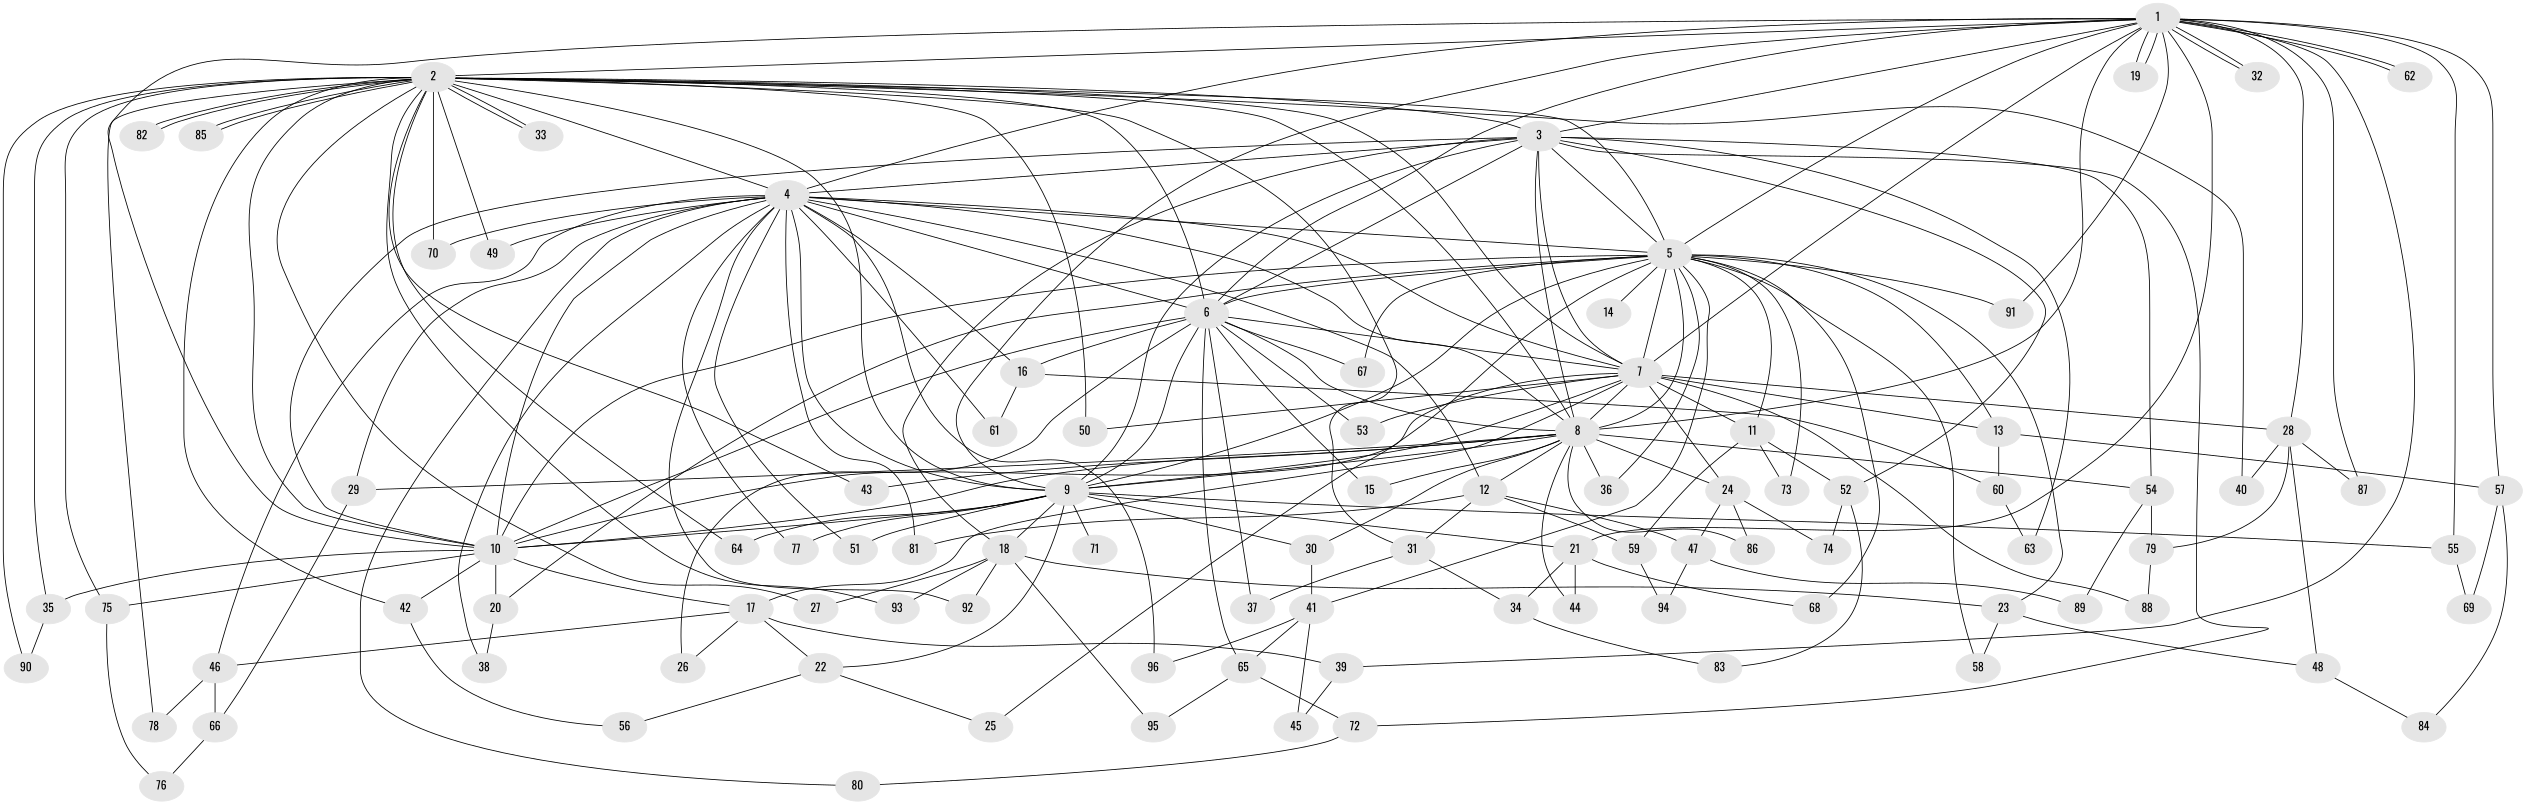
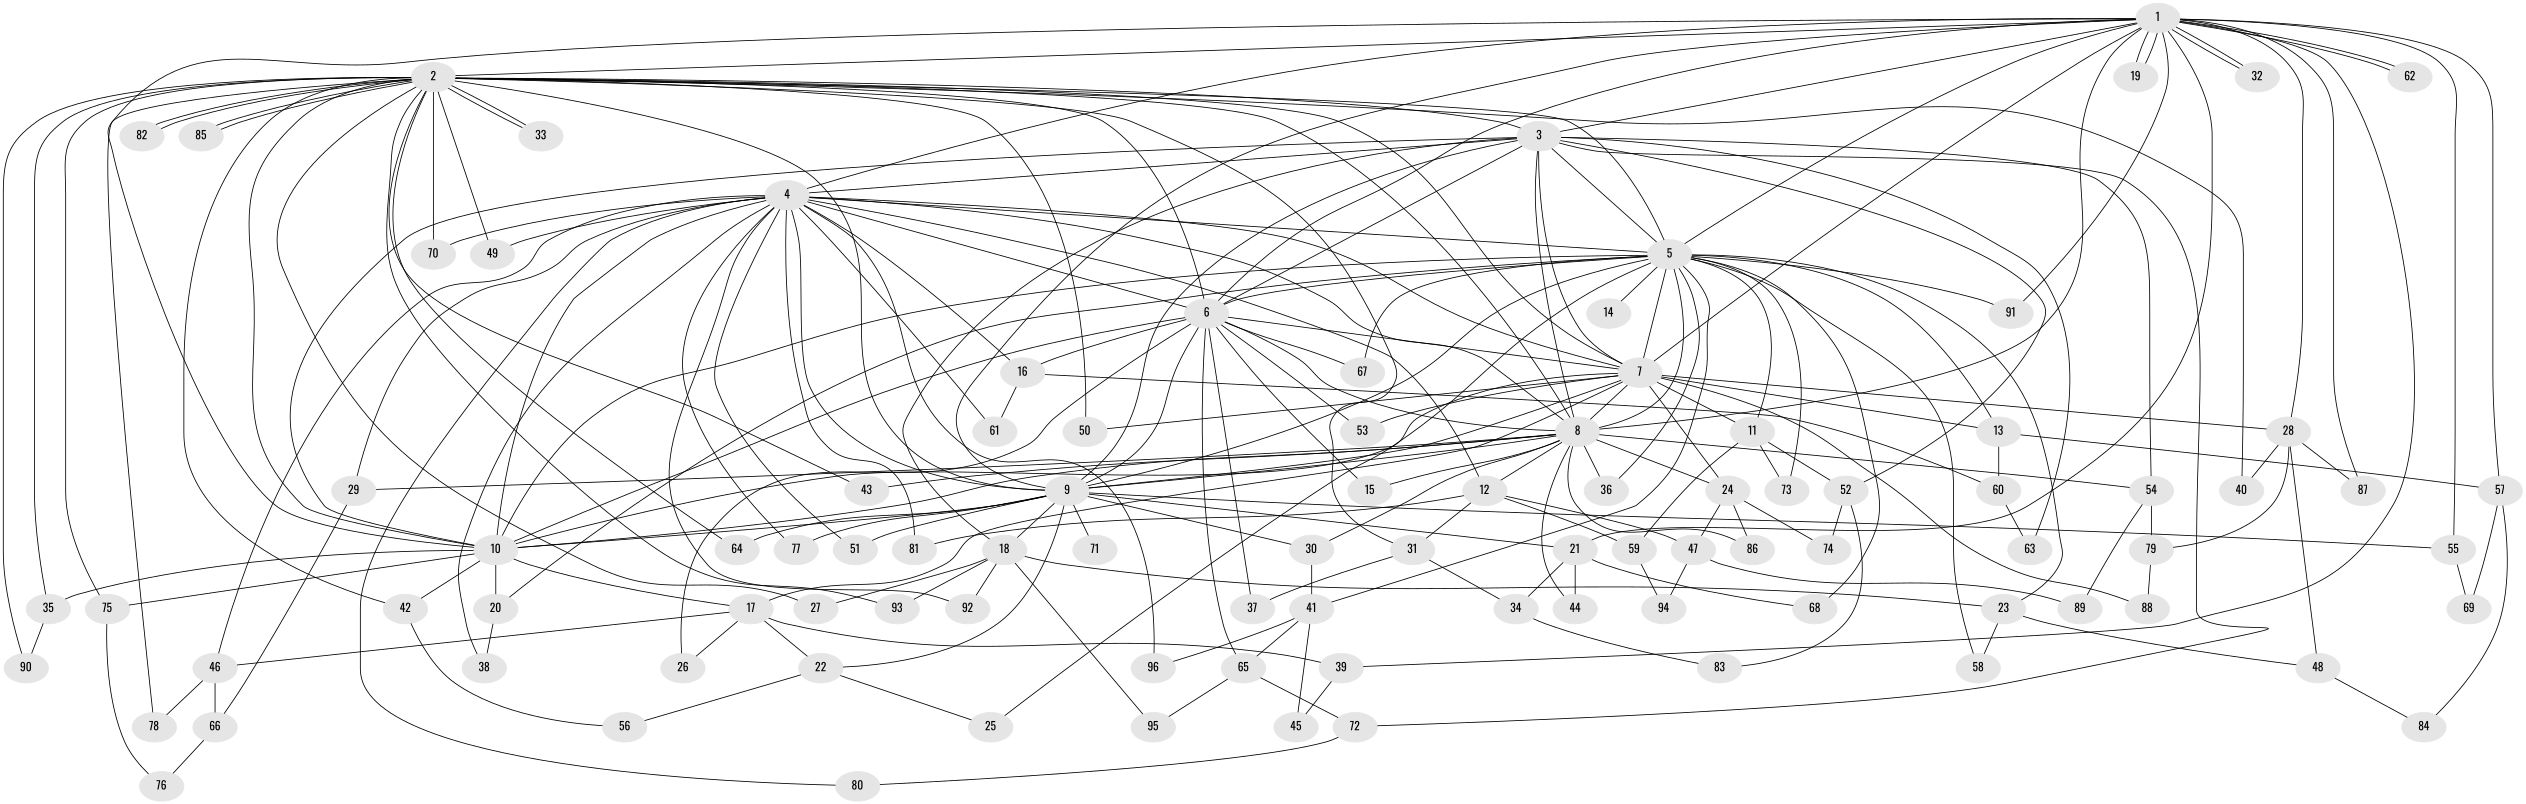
(611, 135) -> none
